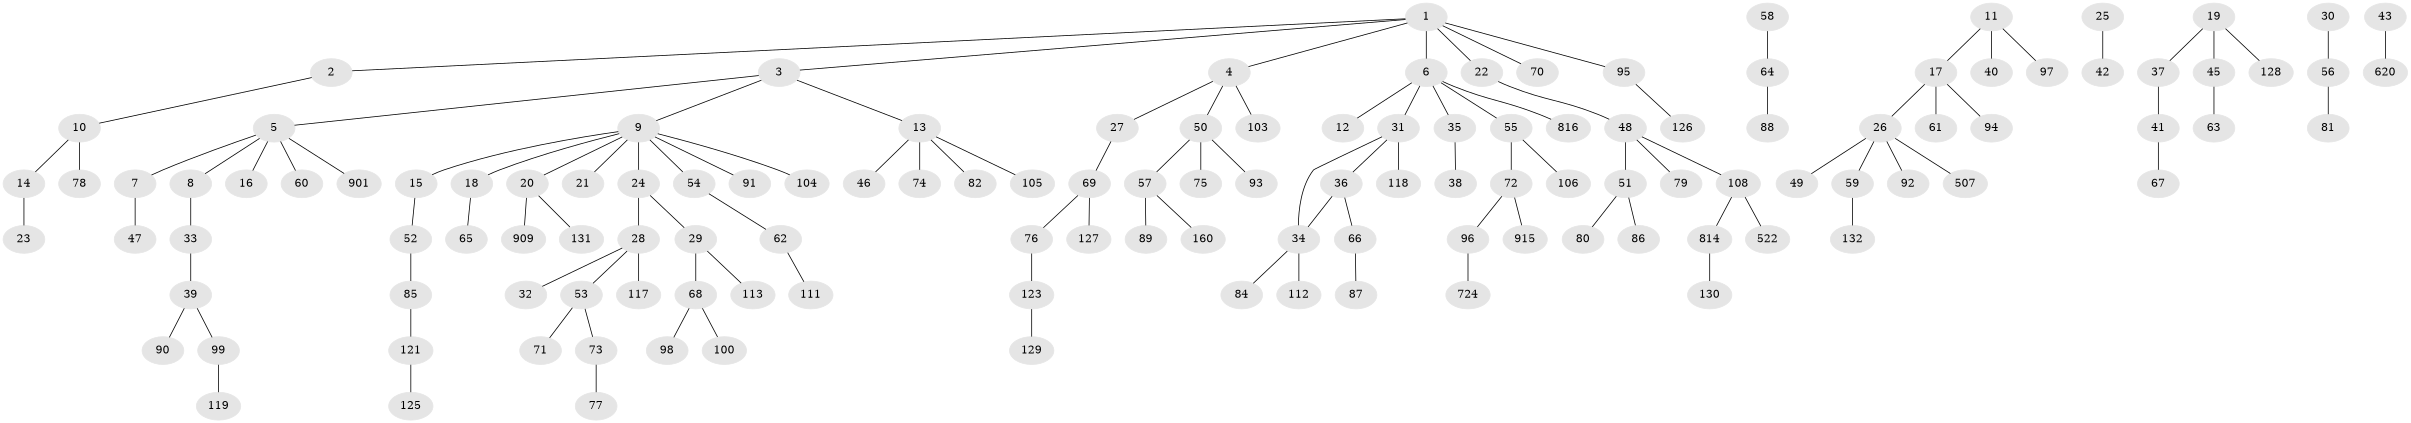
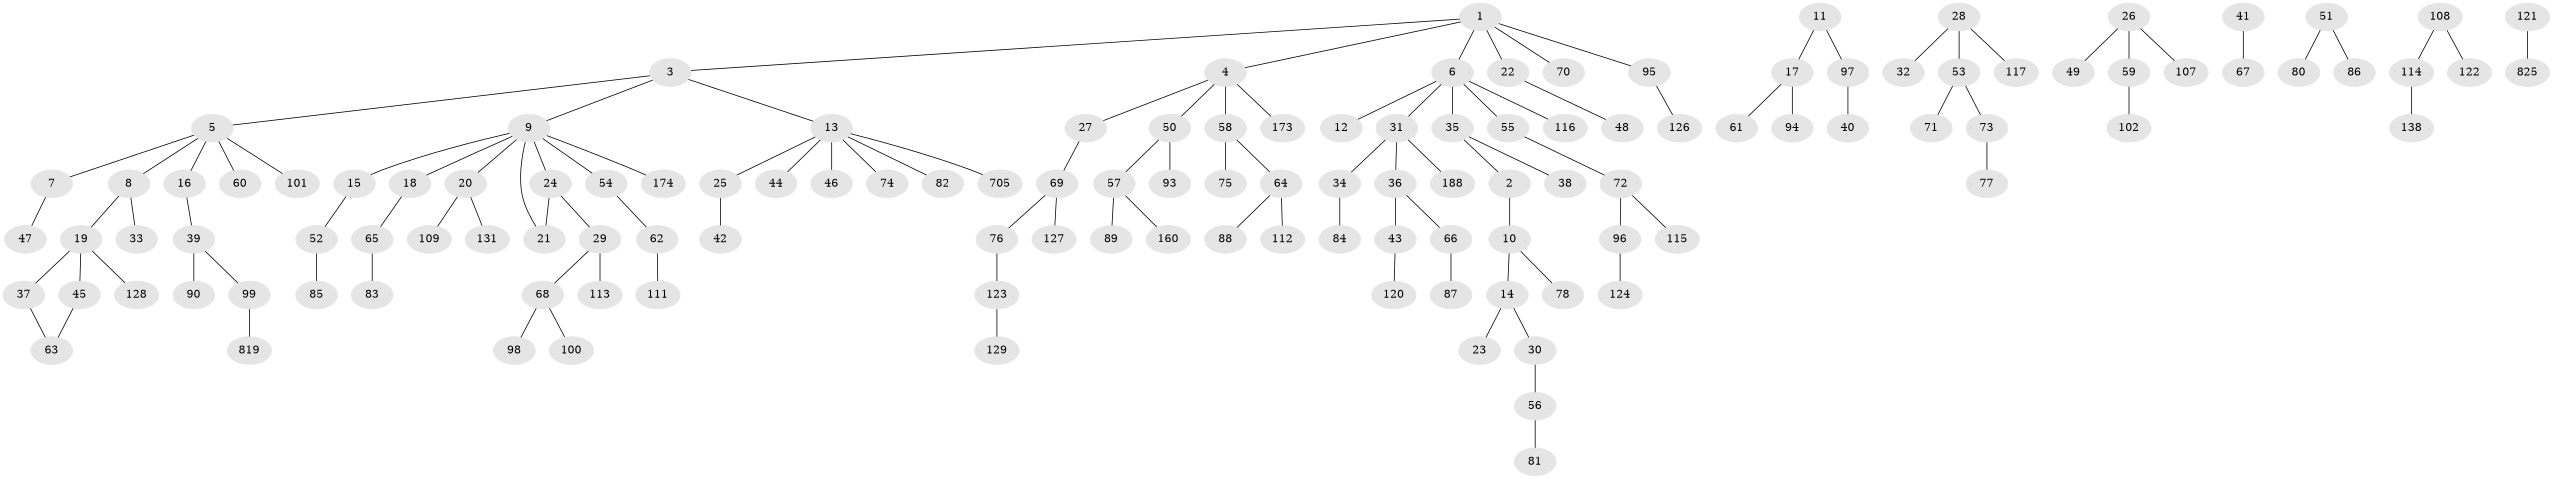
(879, 45) -> (1481, 156)
(1992, 45) -> (1848, 100)
(2385, 73) -> (1394, 295)
none -> (1226, 100)
(1908, 100) -> none
(2158, 100) -> (38, 323)
(1258, 128) -> (1283, 128)
(1568, 128) -> (1565, 128)
none -> (776, 156)
(1201, 156) -> (1226, 156)
(1626, 156) -> none
(1682, 156) -> none
(359, 184) -> (297, 184)
(750, 184) -> none
none -> (776, 184)
(807, 184) -> (663, 184)
(1032, 184) -> (1000, 184)
(1398, 184) -> (1453, 184)
(1568, 184) -> none
(1681, 184) -> none
(1908, 184) -> none
(1965, 184) -> (2186, 73)
none -> (105, 212)
(639, 212) -> (547, 212)
(1320, 212) -> (1395, 212)
(524, 239) -> (429, 239)
(1525, 239) -> (1677, 239)
(1710, 239) -> (2412, 73)
(1768, 239) -> (2470, 73)
(1853, 239) -> (2129, 128)
(191, 267) -> (189, 211)
(1299, 267) -> (1282, 212)
none -> (372, 295)
(1468, 295) -> (1620, 295)
(1710, 295) -> (2412, 128)
(411, 323) -> none
none -> (1521, 323)
(219, 406) -> (249, 351)
(411, 406) -> (2527, 73)
